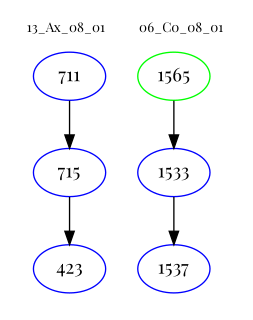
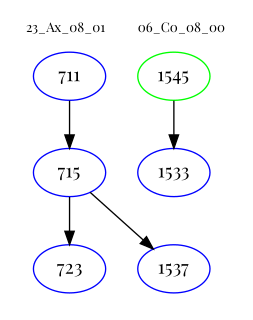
(66, 29) -> (66, 29)
(182, 29) -> (182, 29)
(174, 76) -> (174, 76)
(174, 214) -> (107, 208)
(70, 269) -> (70, 269)
